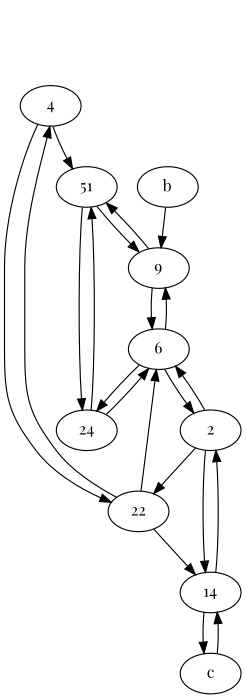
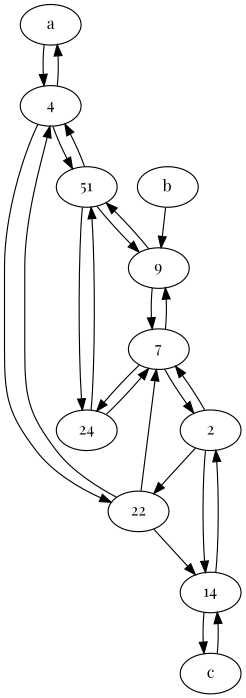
none -> (51, 25)
none -> (78, 150)
(159, 349) -> (159, 349)
